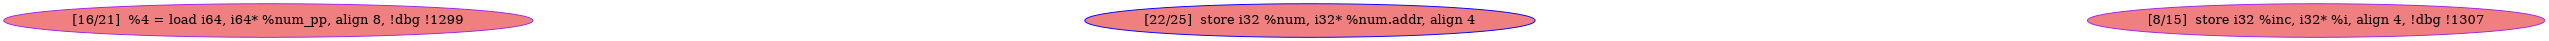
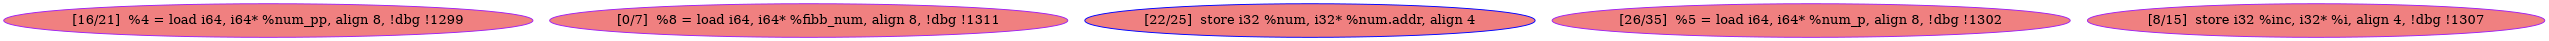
none -> (809, 21)
none -> (1811, 21)
